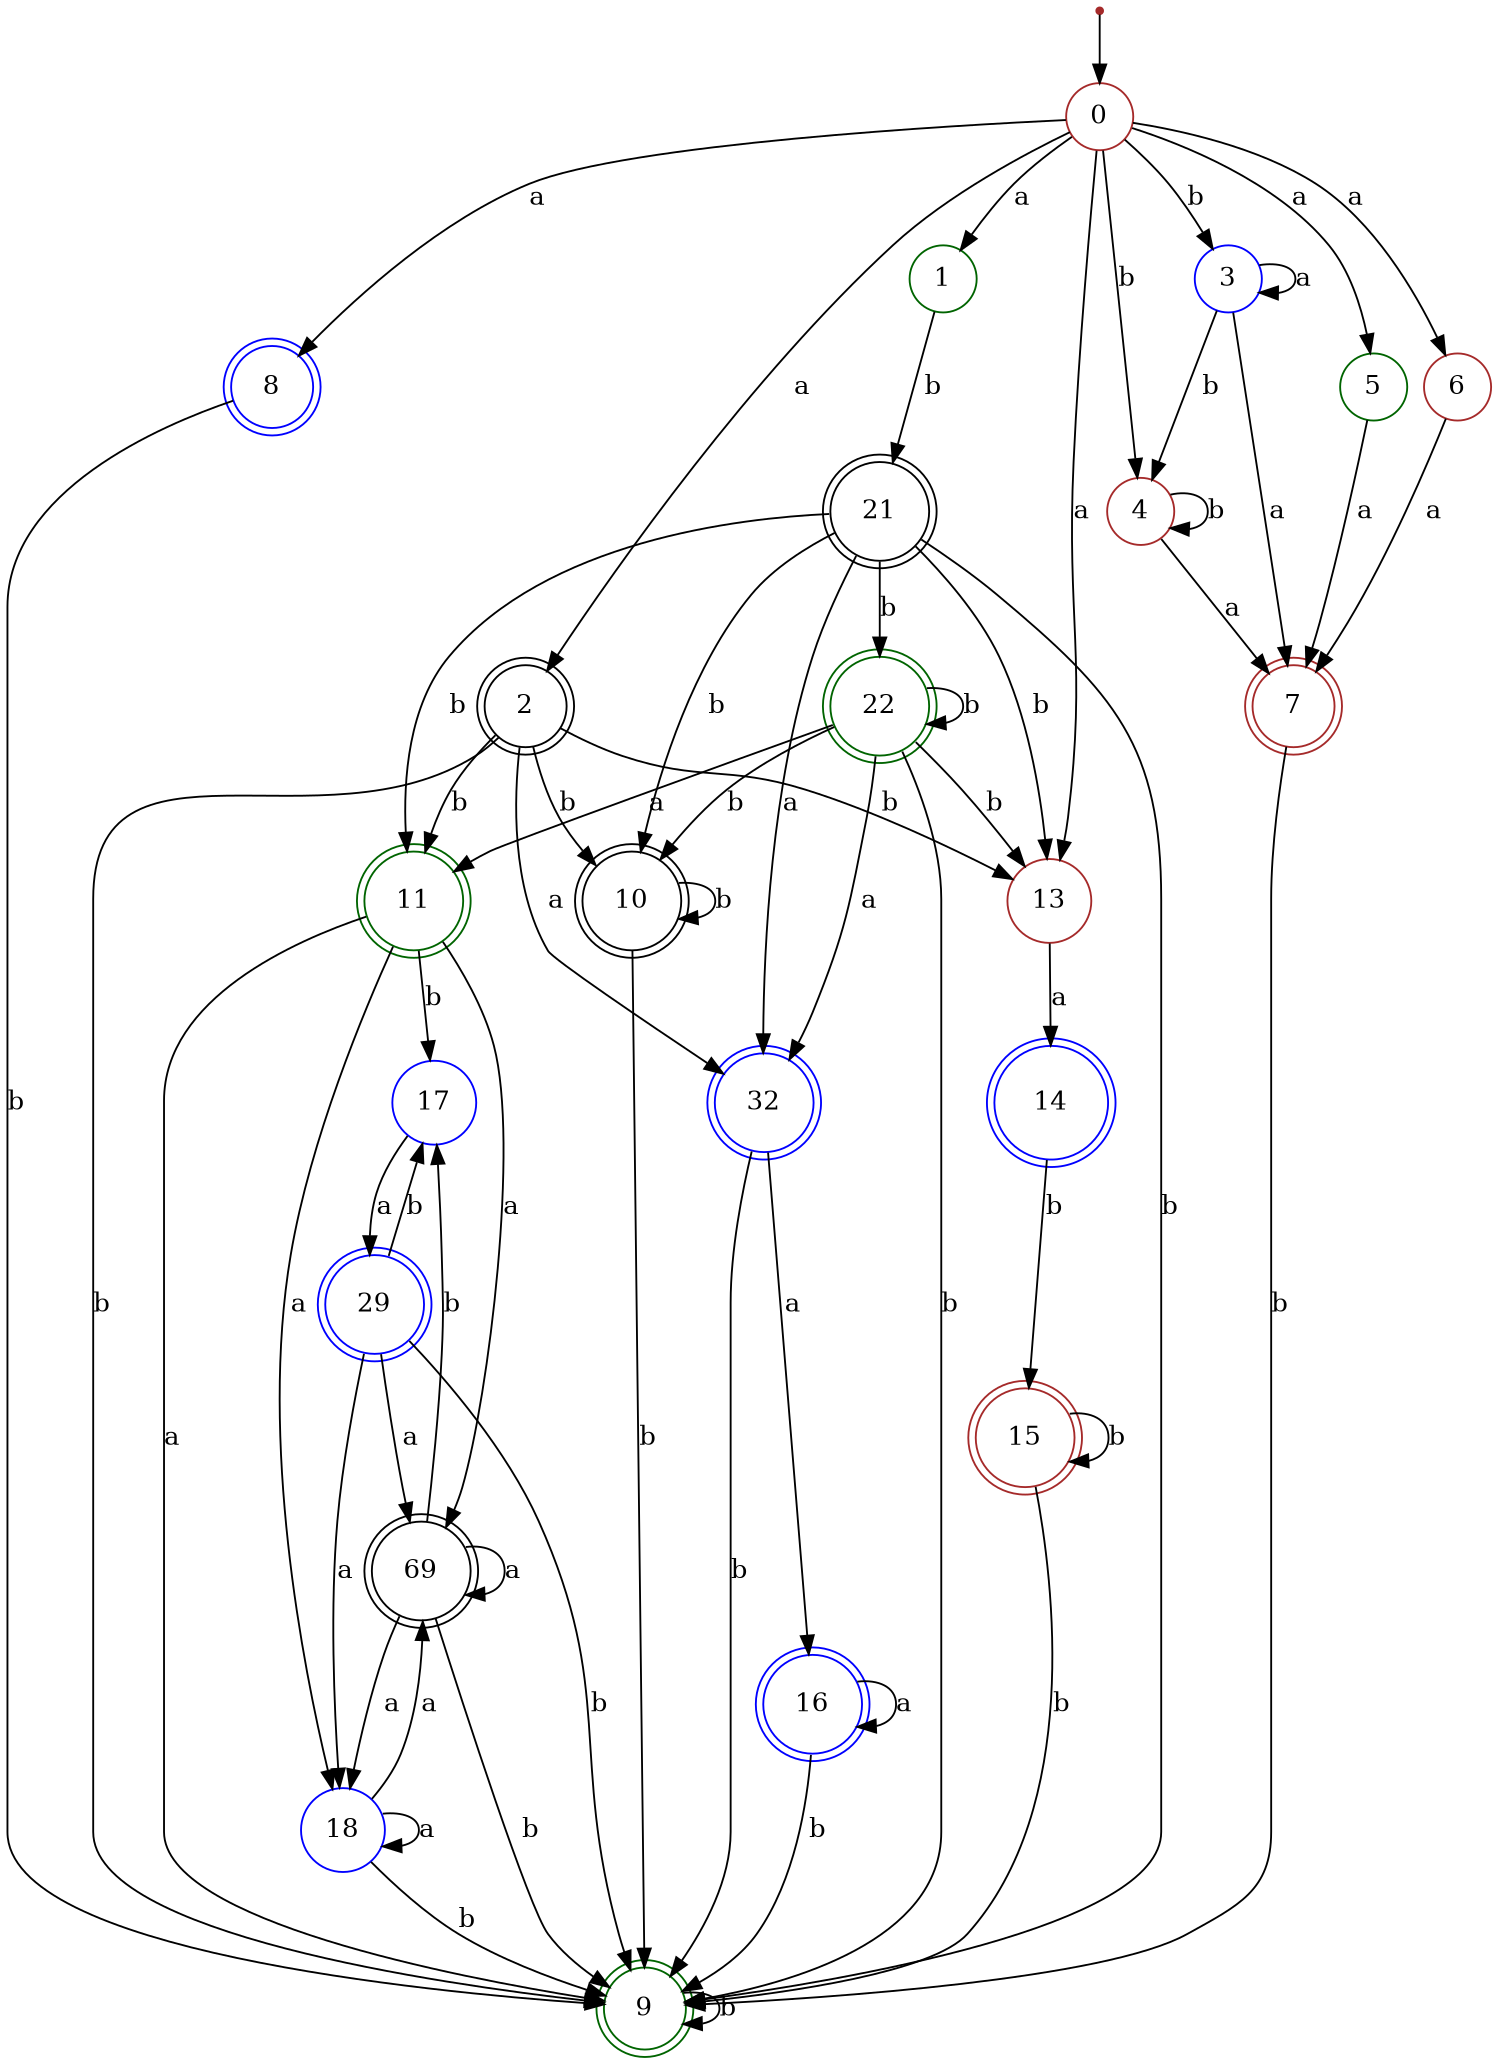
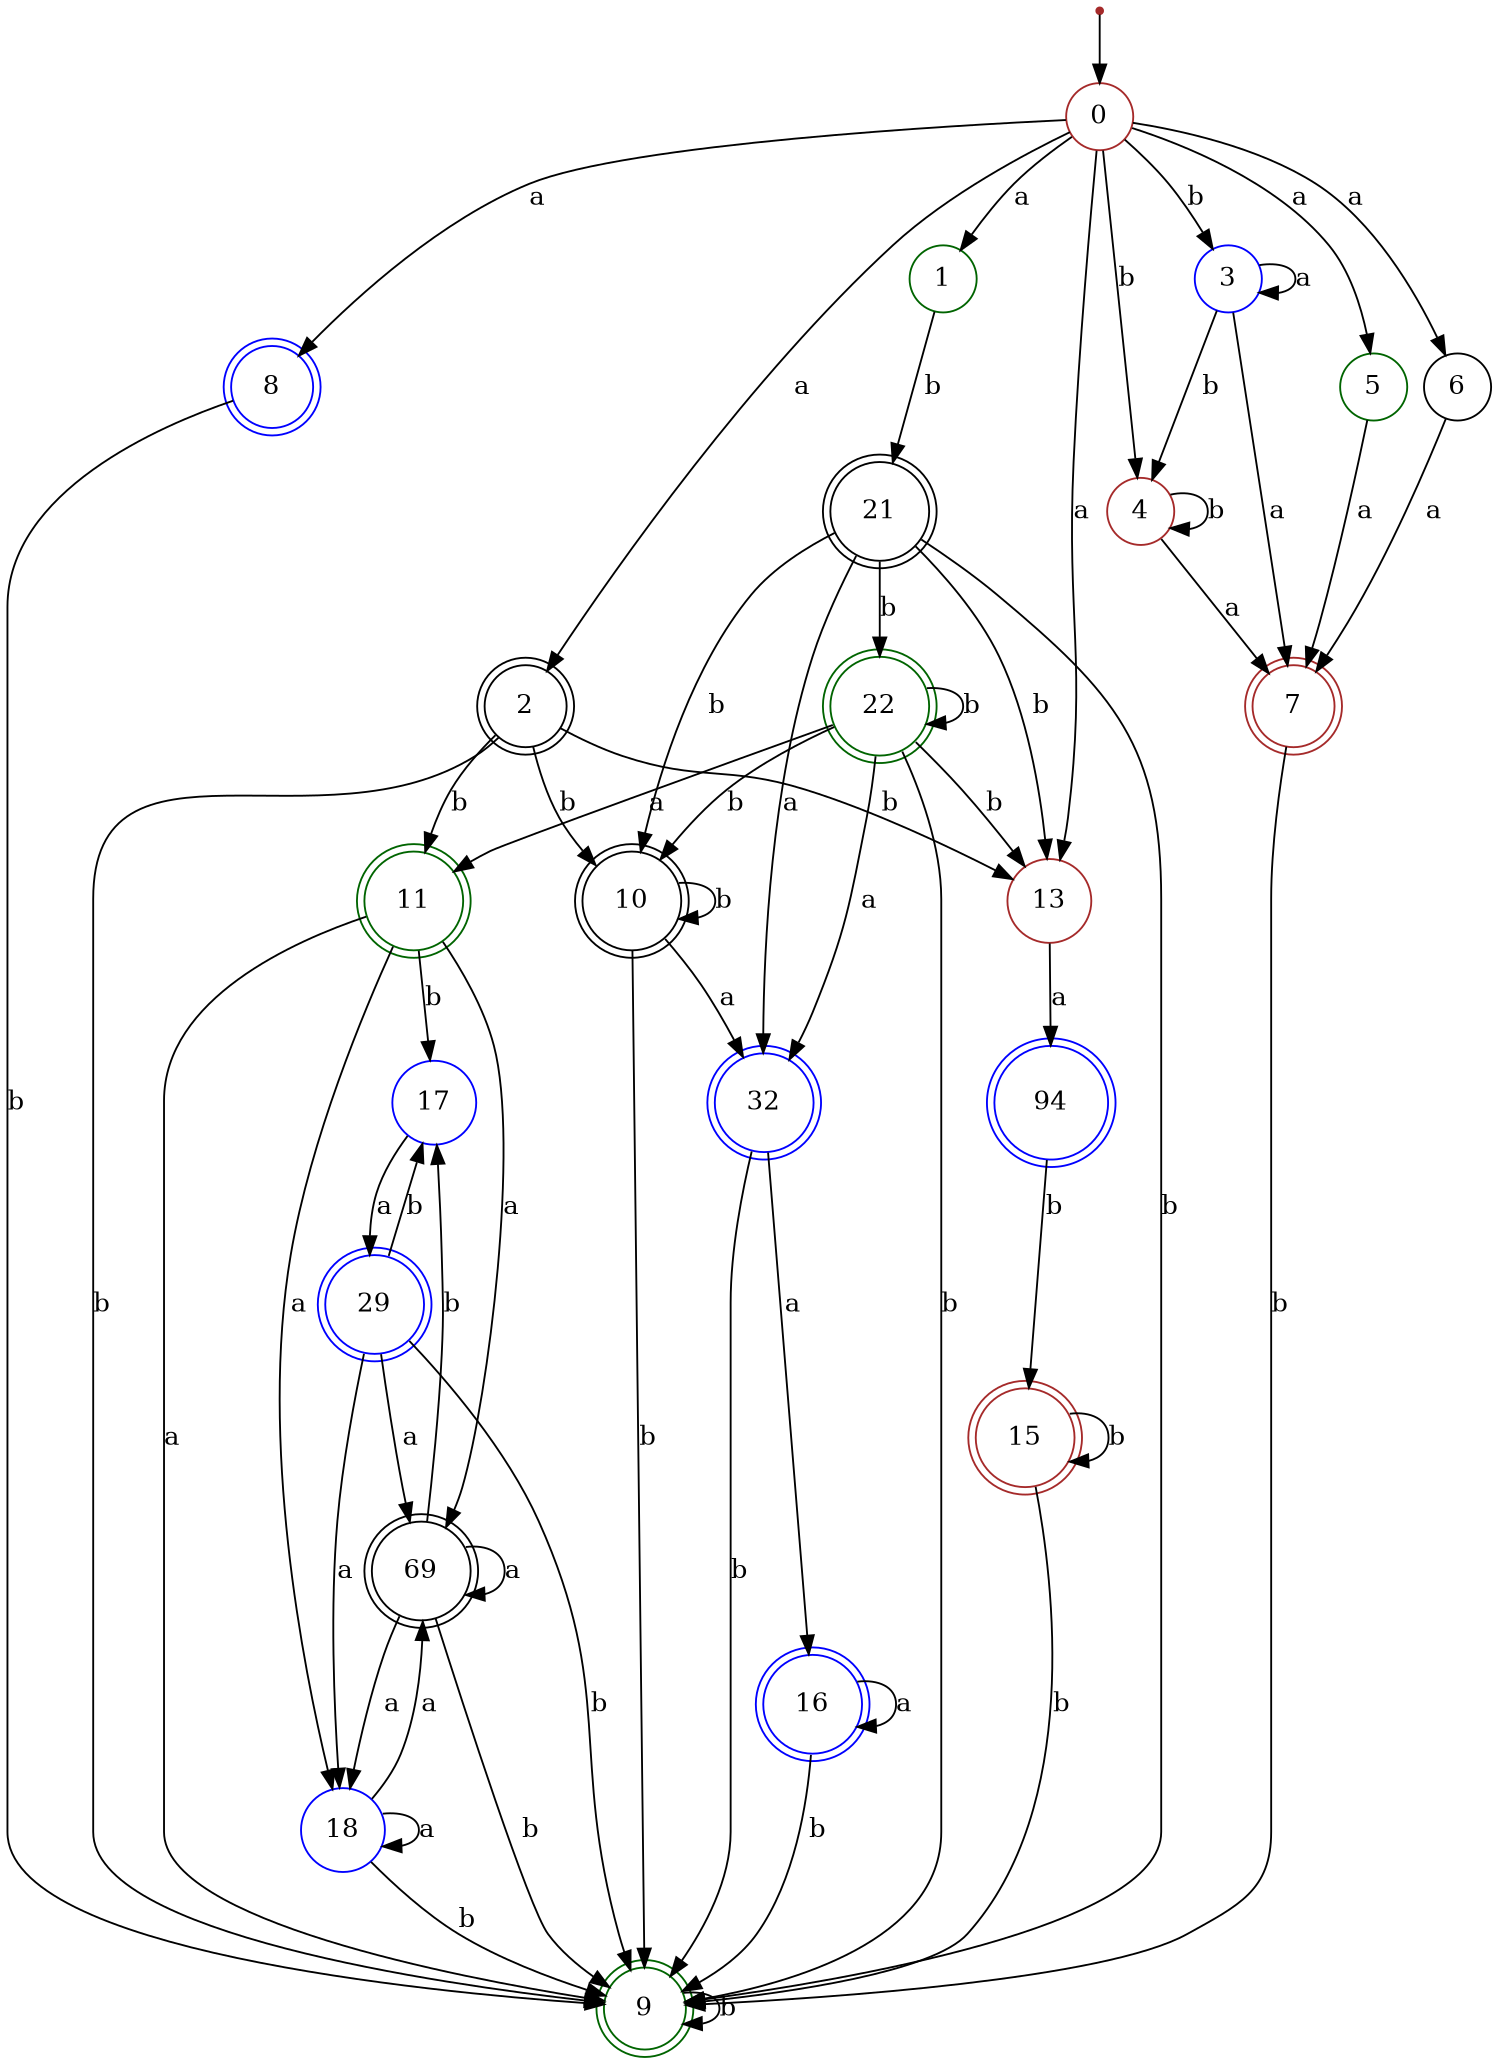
(1458, 387) -> (1458, 387)
(539, 585) -> none
(545, 945) -> (703, 987)
(1051, 1103) -> (1051, 1103)
